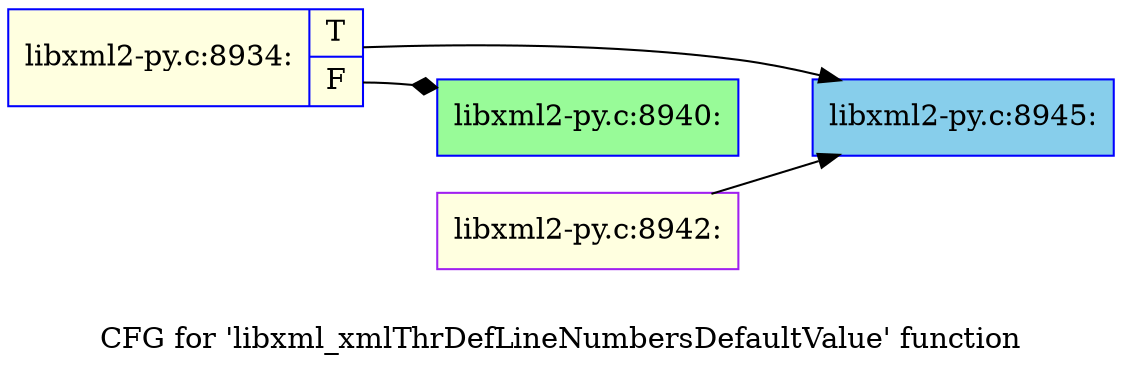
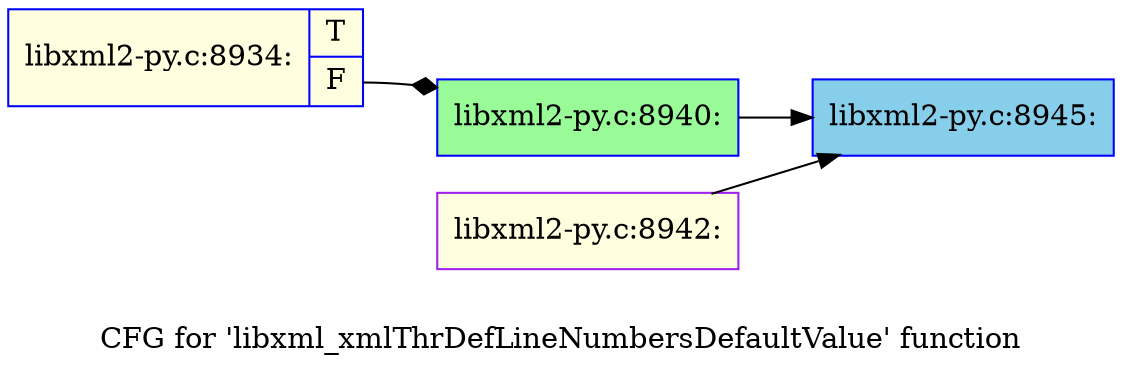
(593, 48) -> (765, 118)
